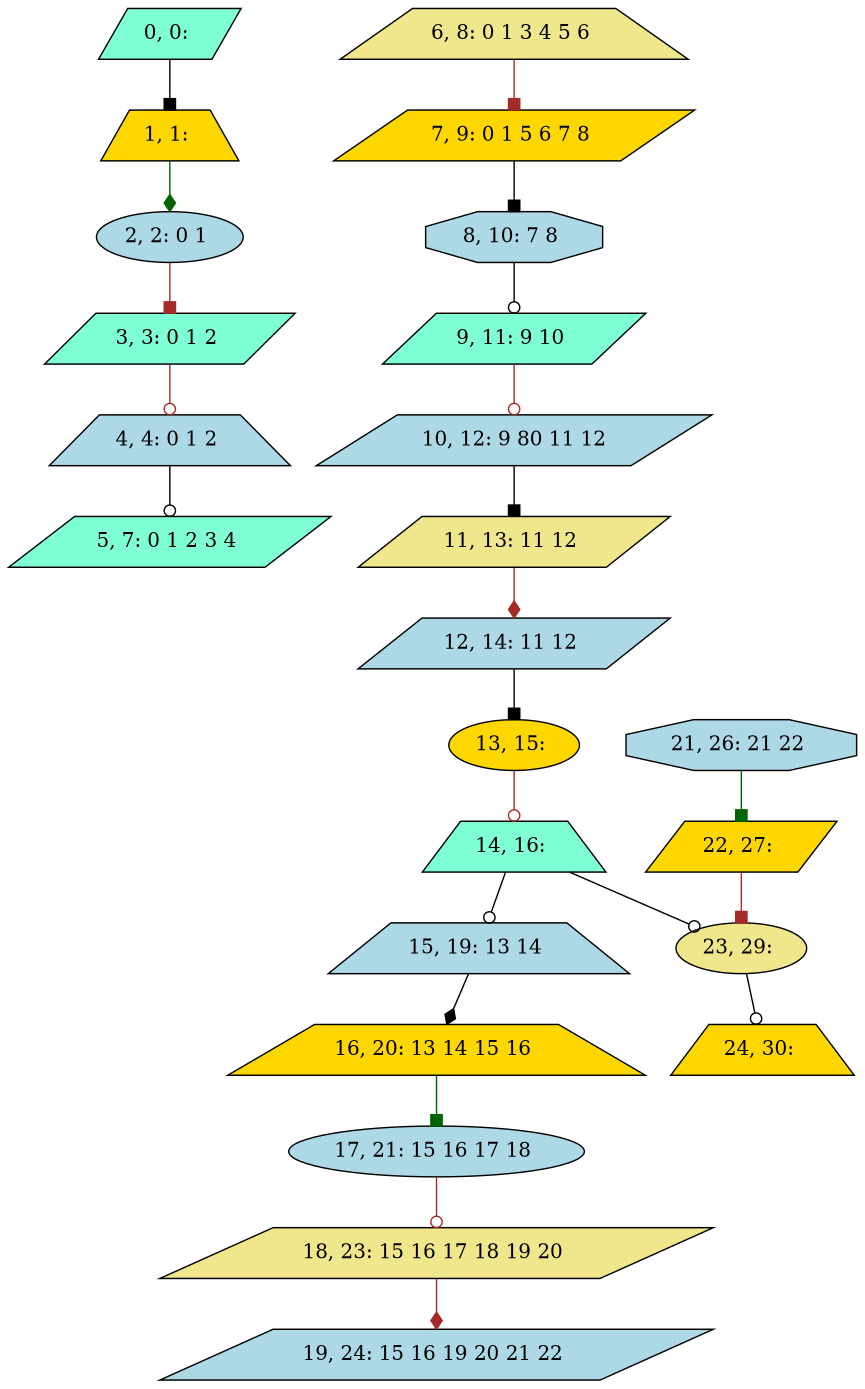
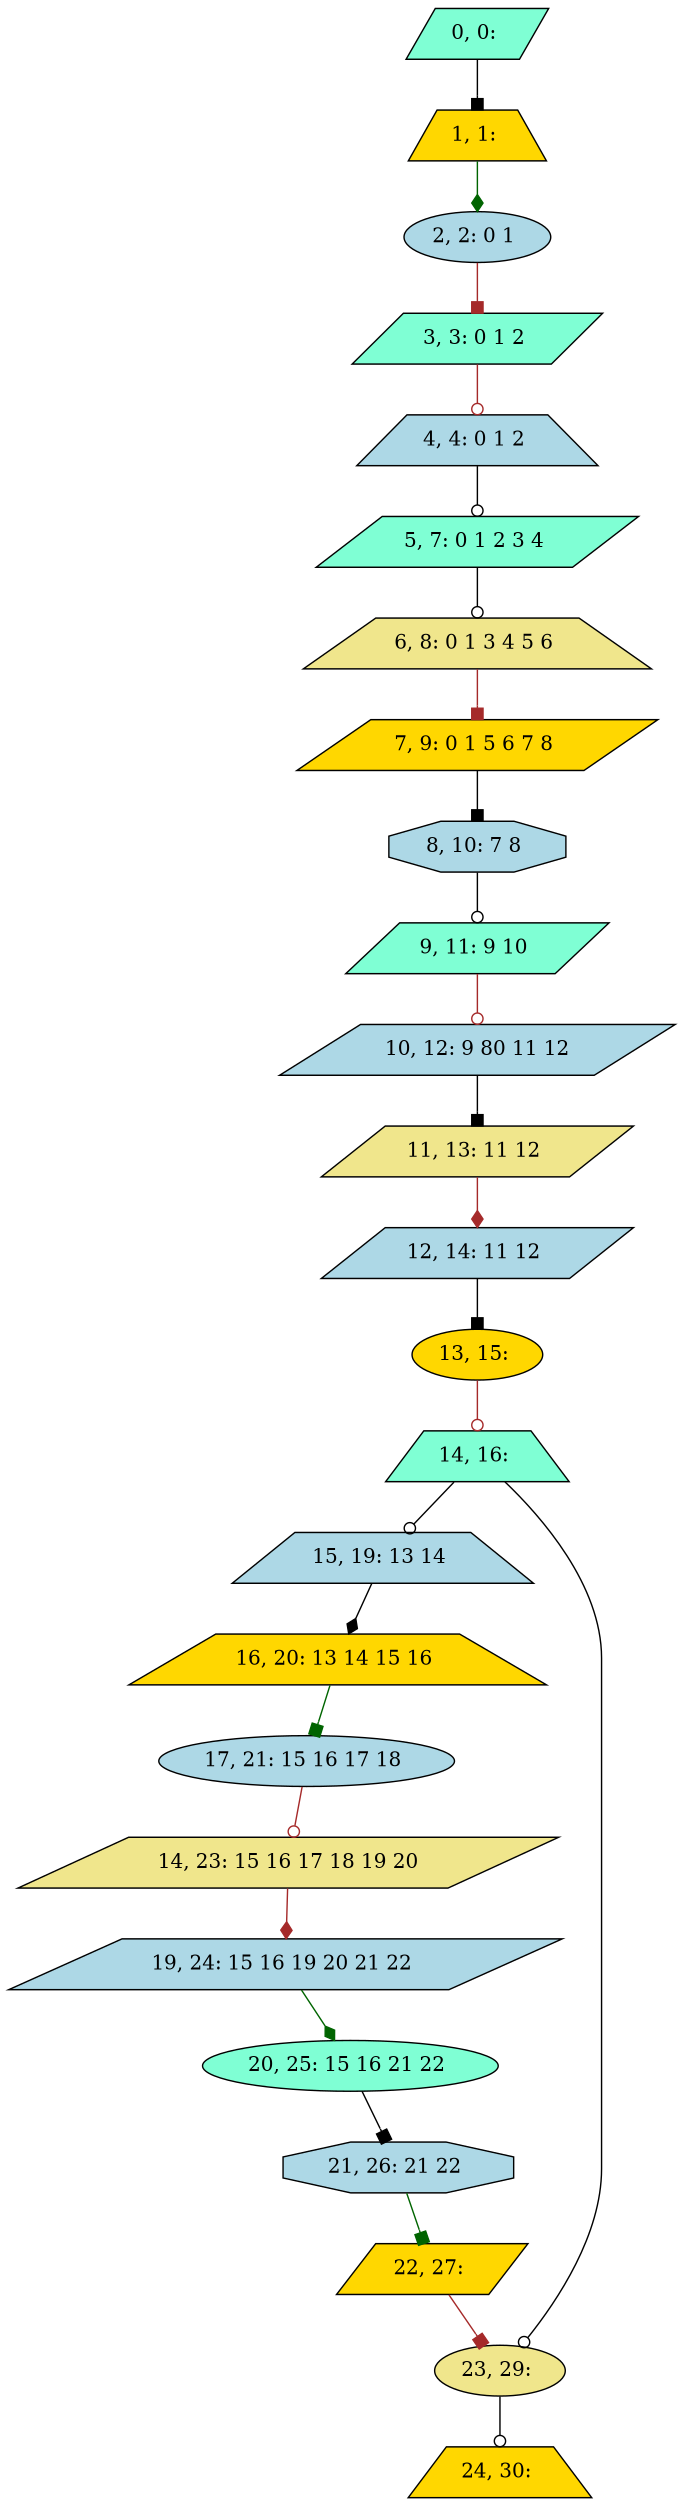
none -> (477, 587)
(437, 1253) -> (288, 1863)
none -> (350, 2066)
